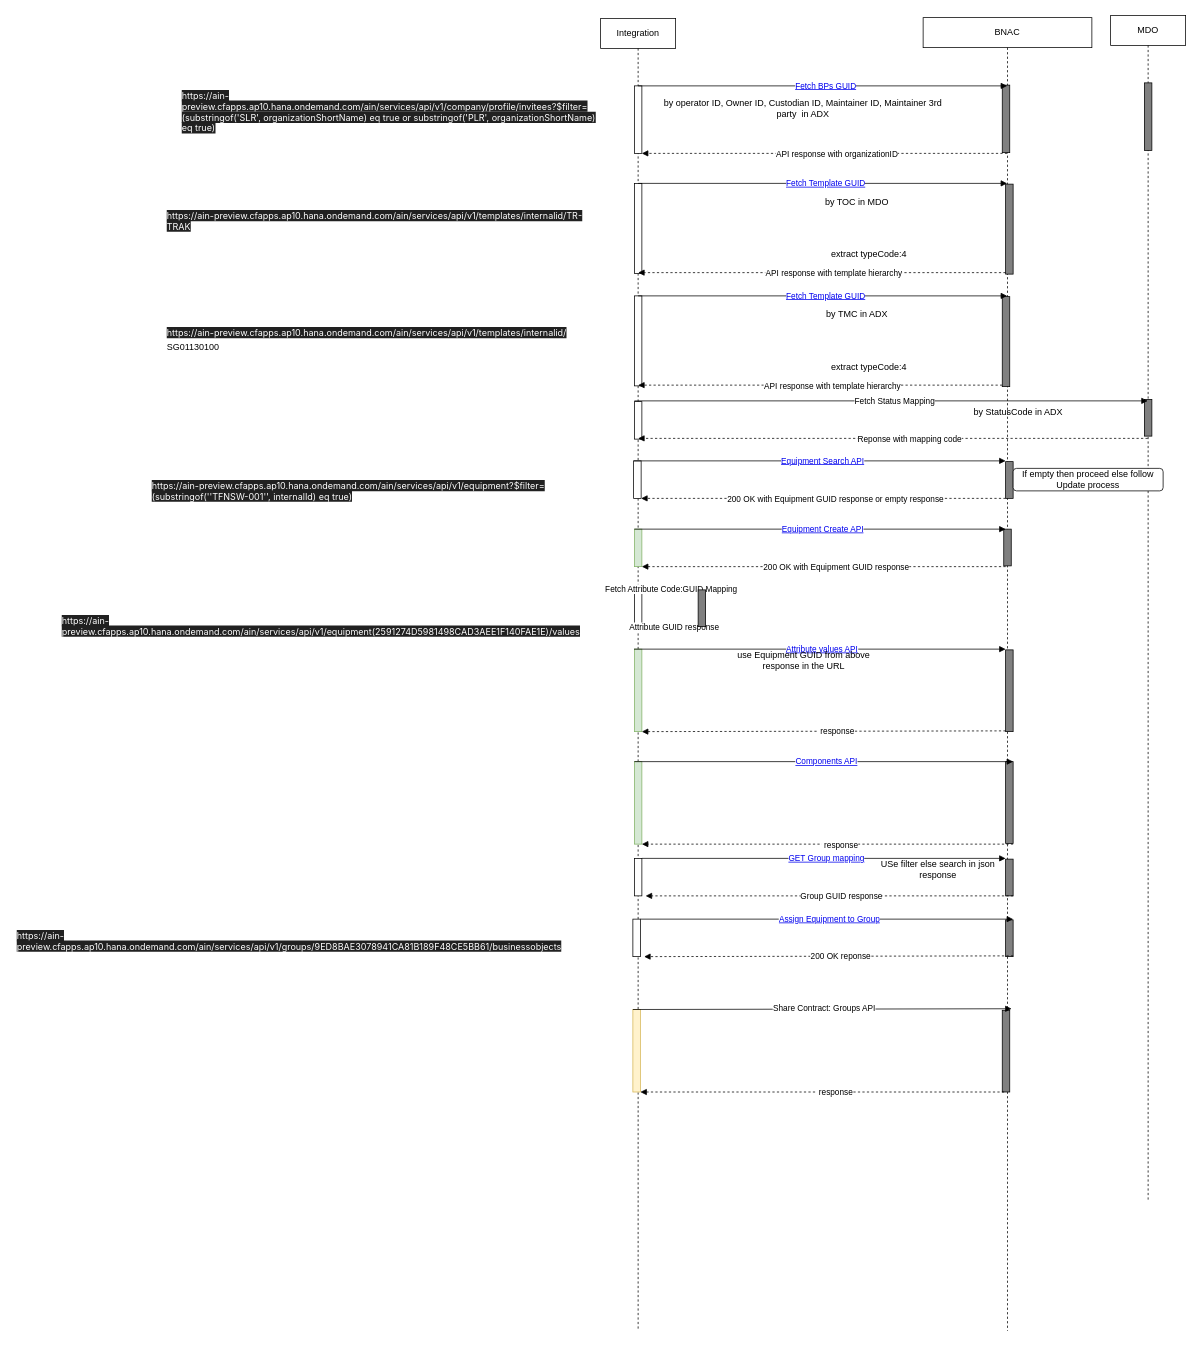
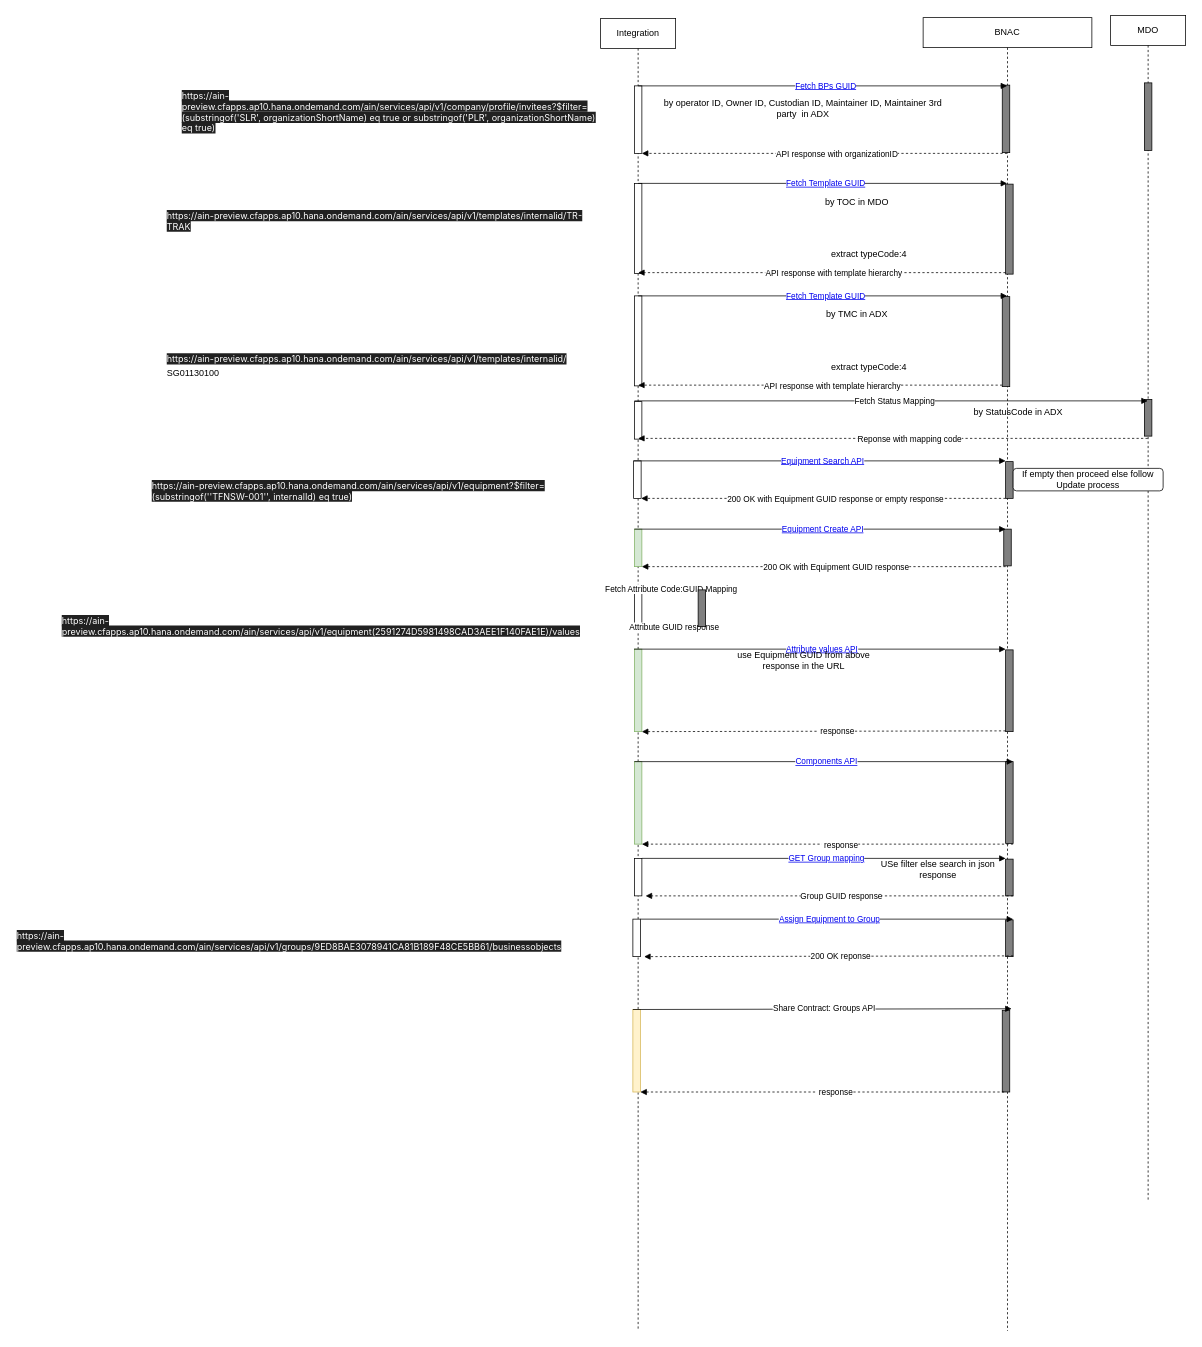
(375, 342) -> (375, 368)
